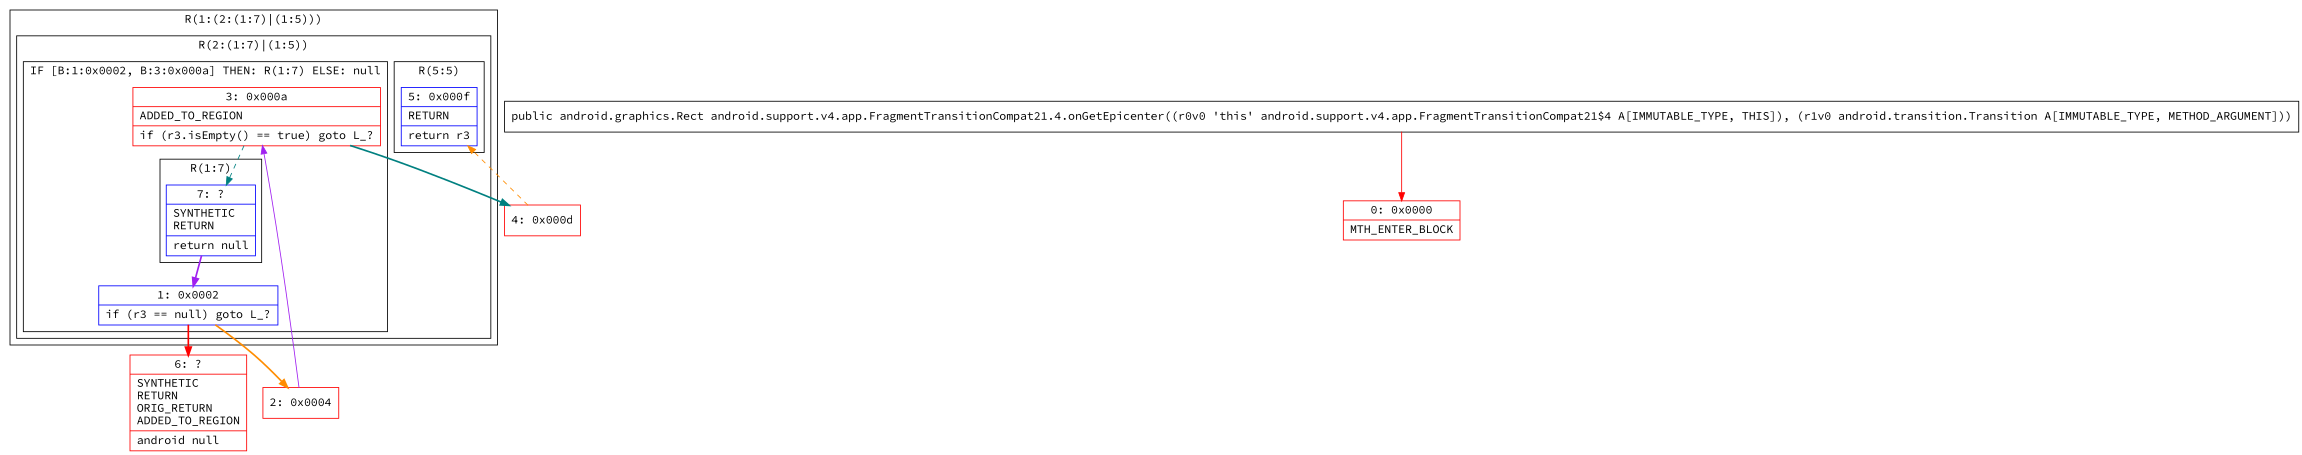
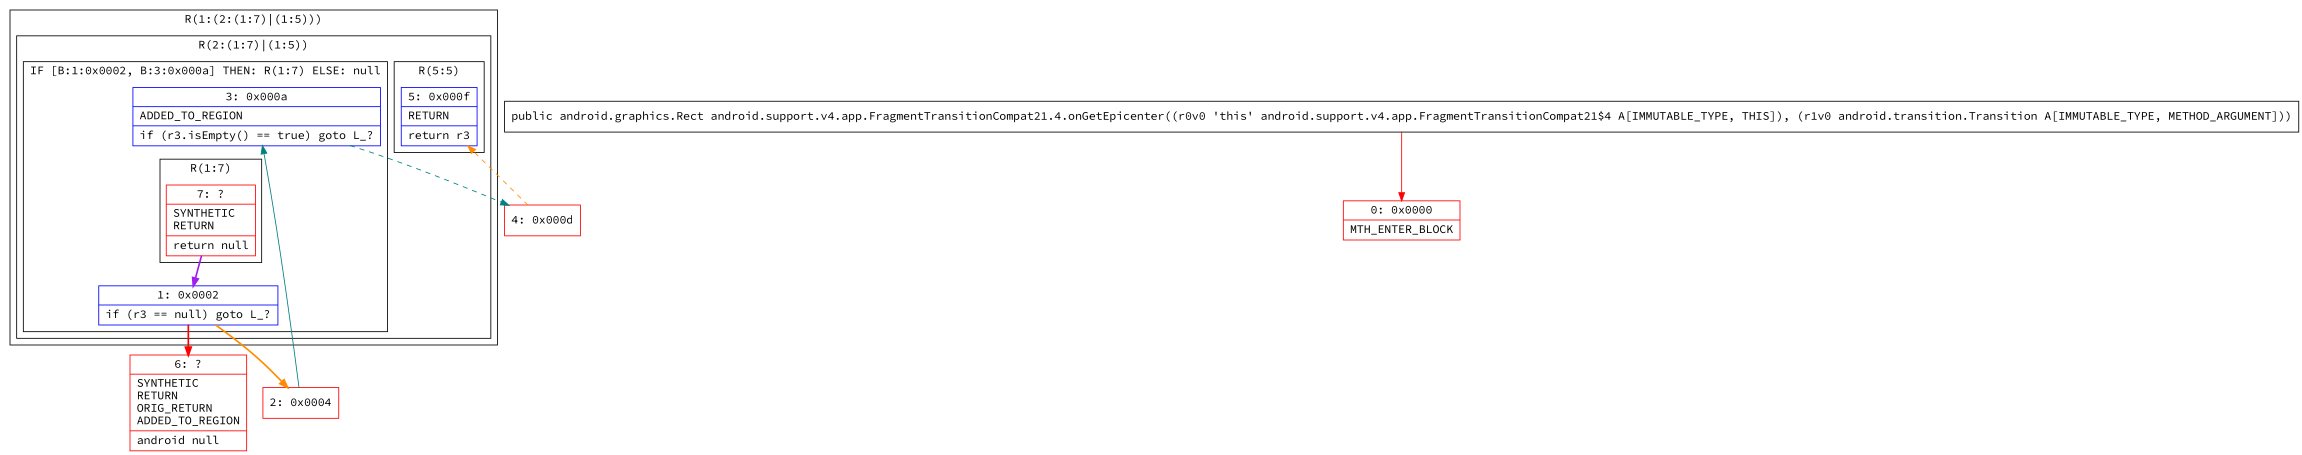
(257, 117) -> (257, 117)
(235, 165) -> none
(426, 172) -> (426, 172)
(211, 220) -> (211, 220)
(283, 271) -> (283, 271)
